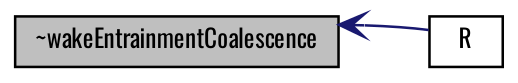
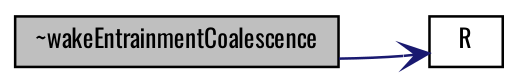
(397, 27) -> (371, 58)
